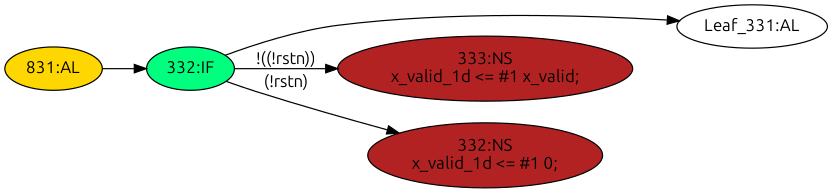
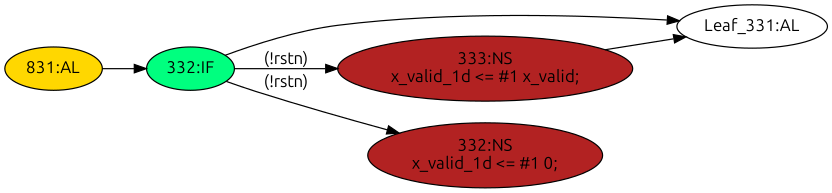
none -> (639, 44)
(286, 60) -> (286, 60)
